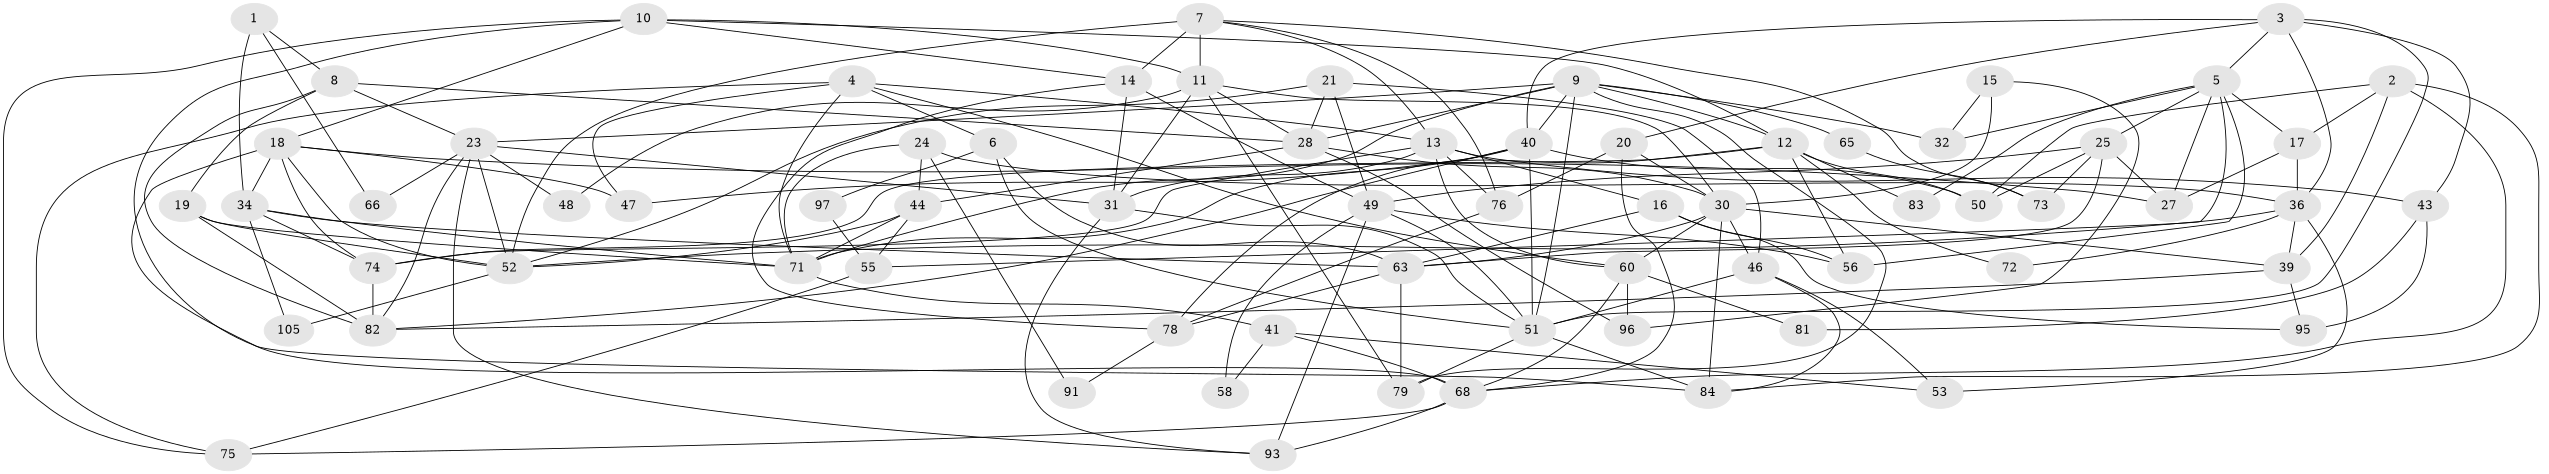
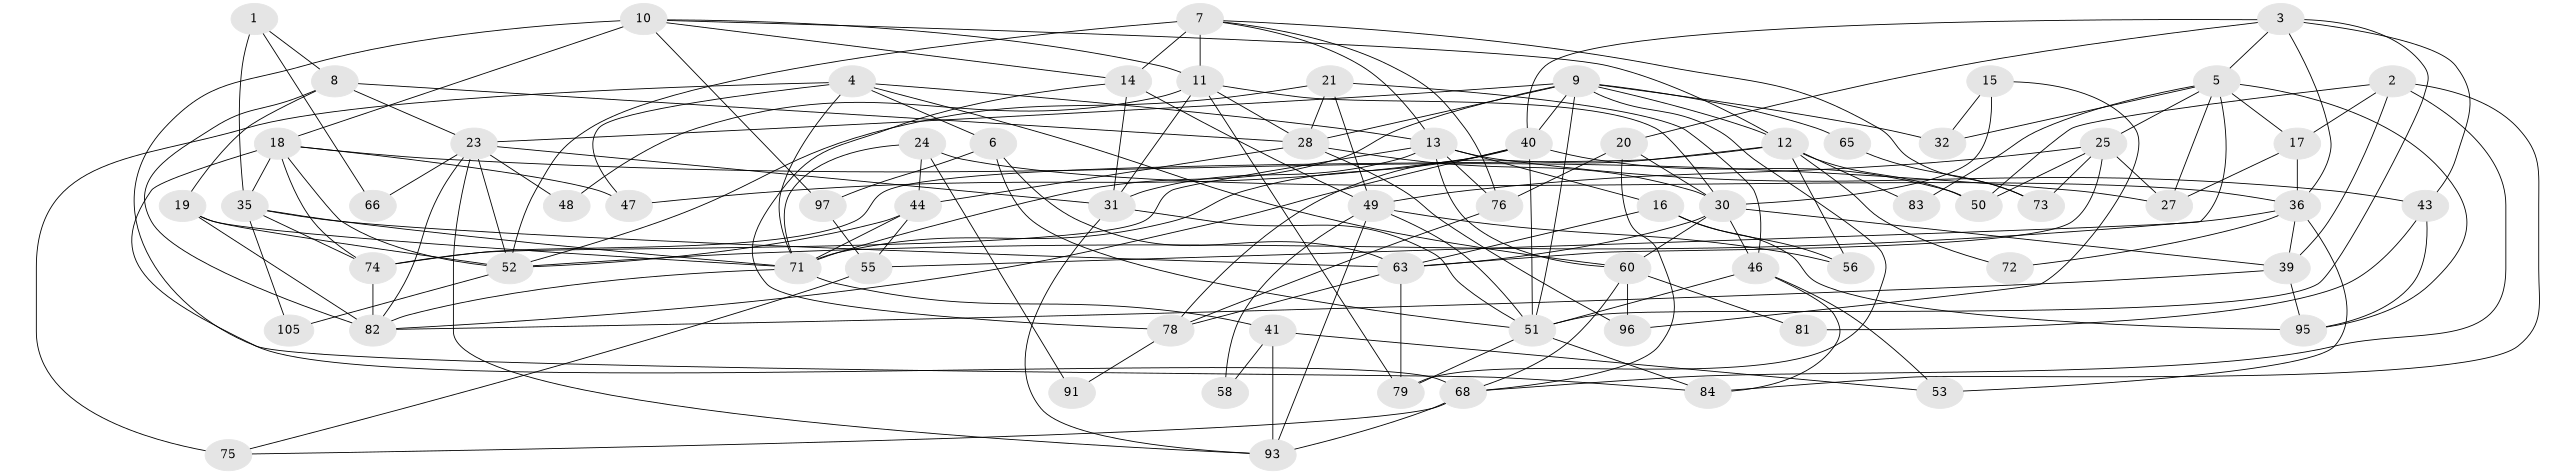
(71, 77) -> (733, 113)
(245, 206) -> (245, 206)
(2117, 236) -> (2441, 171)
none -> (581, 284)
(1716, 288) -> none
(1371, 357) -> (1273, 393)
